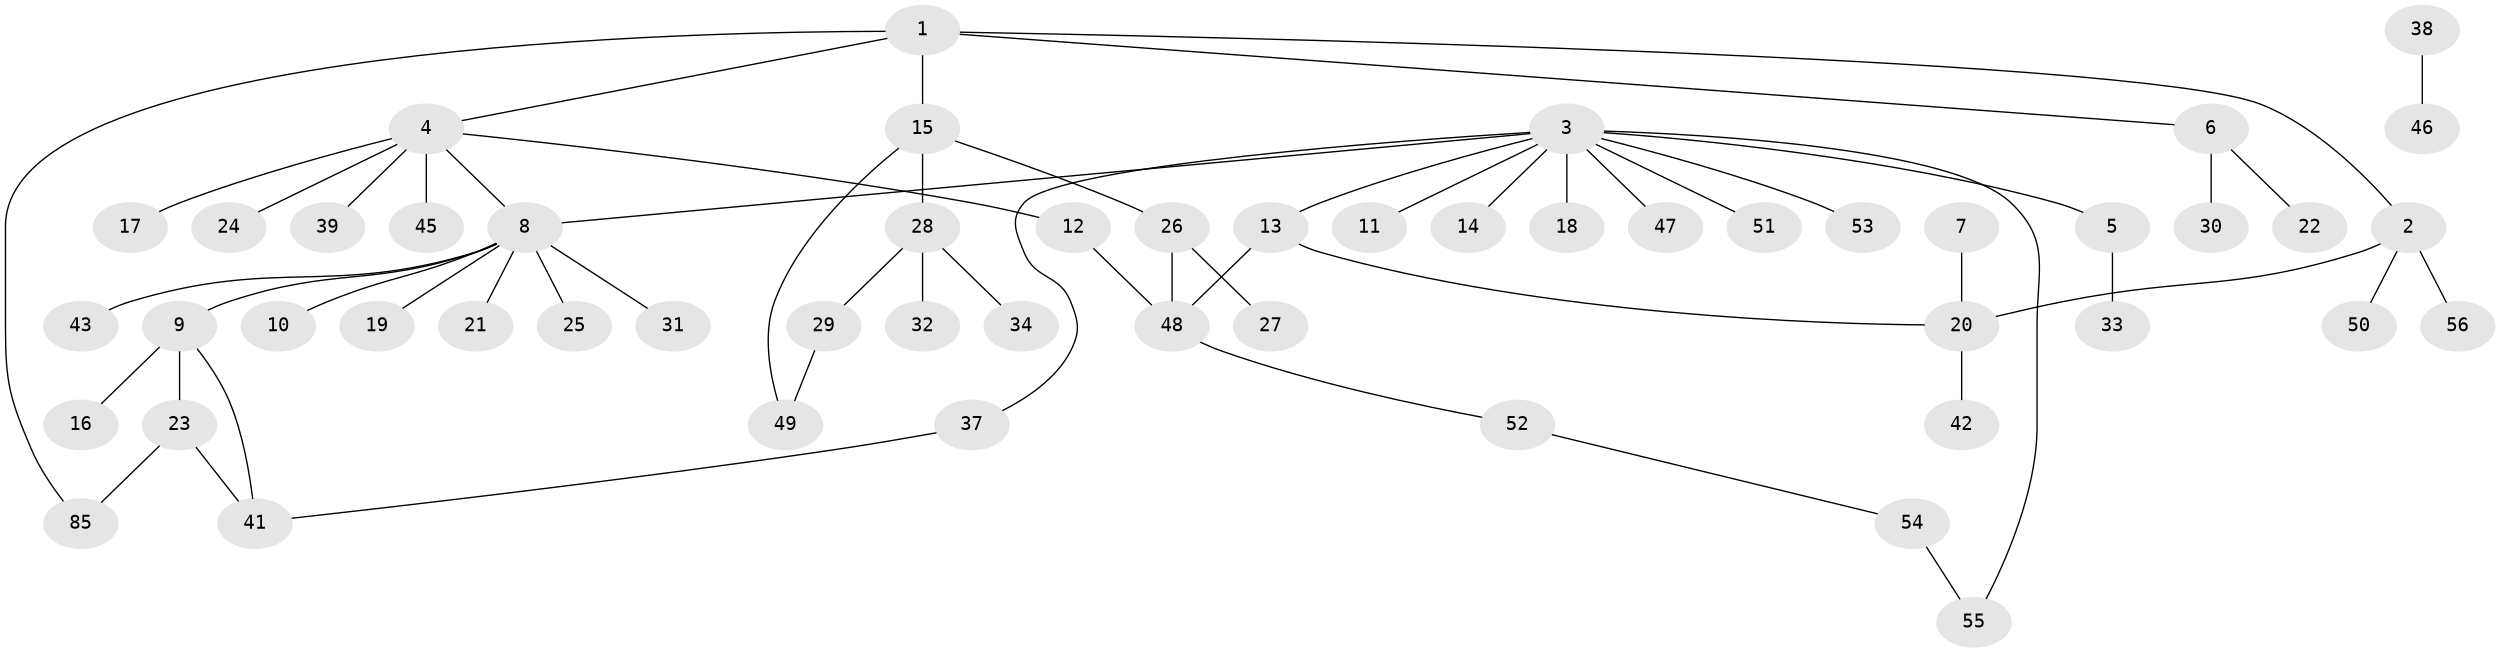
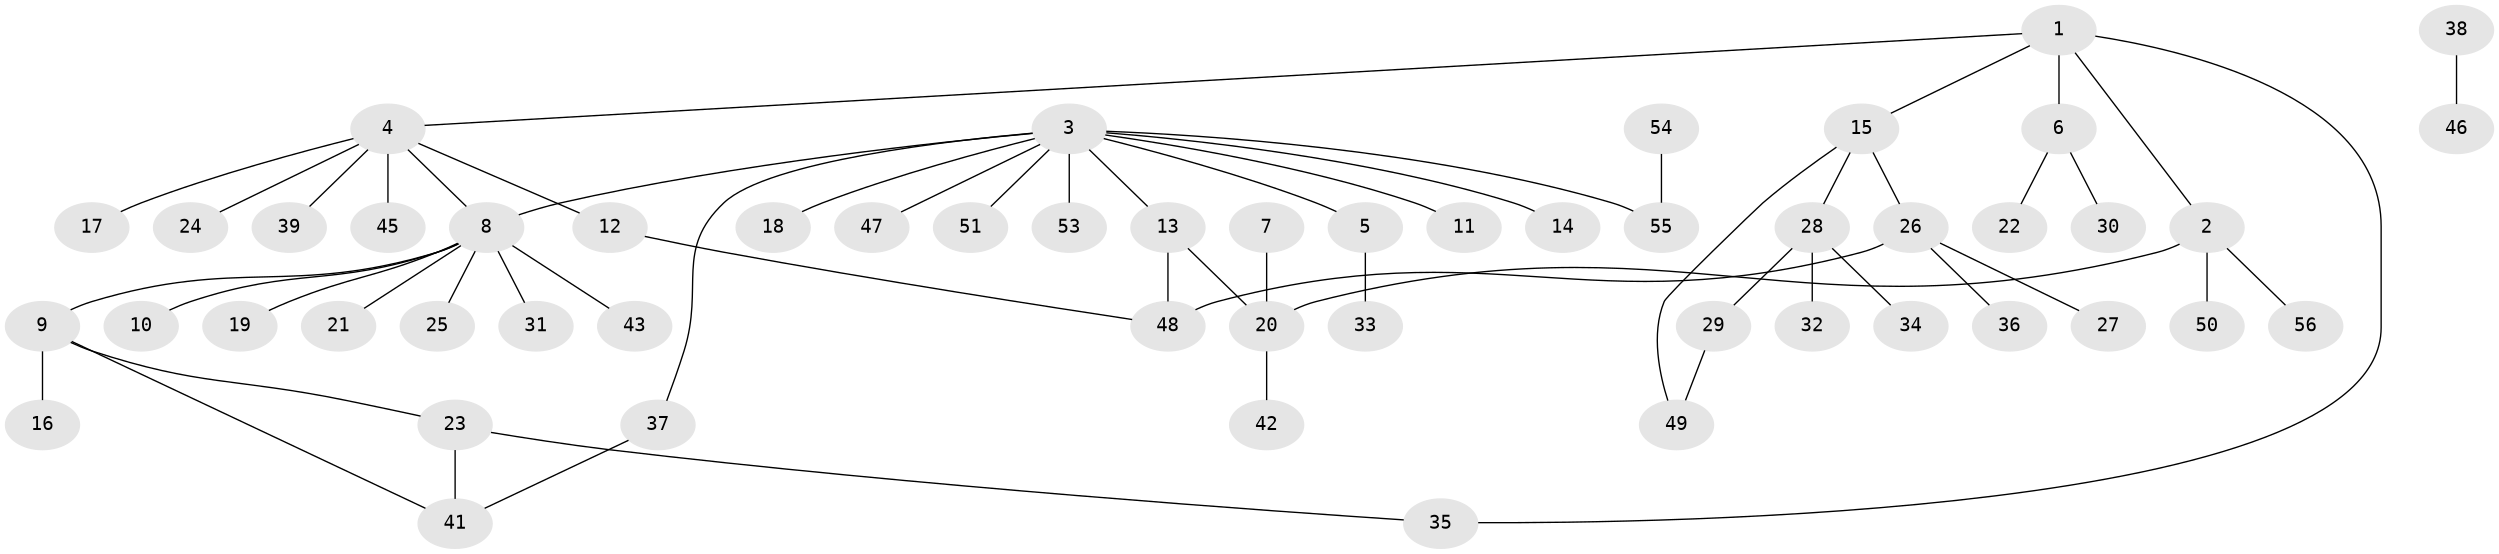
none -> (2010, 326)
(1518, 425) -> none
(81, 524) -> (1441, 524)
